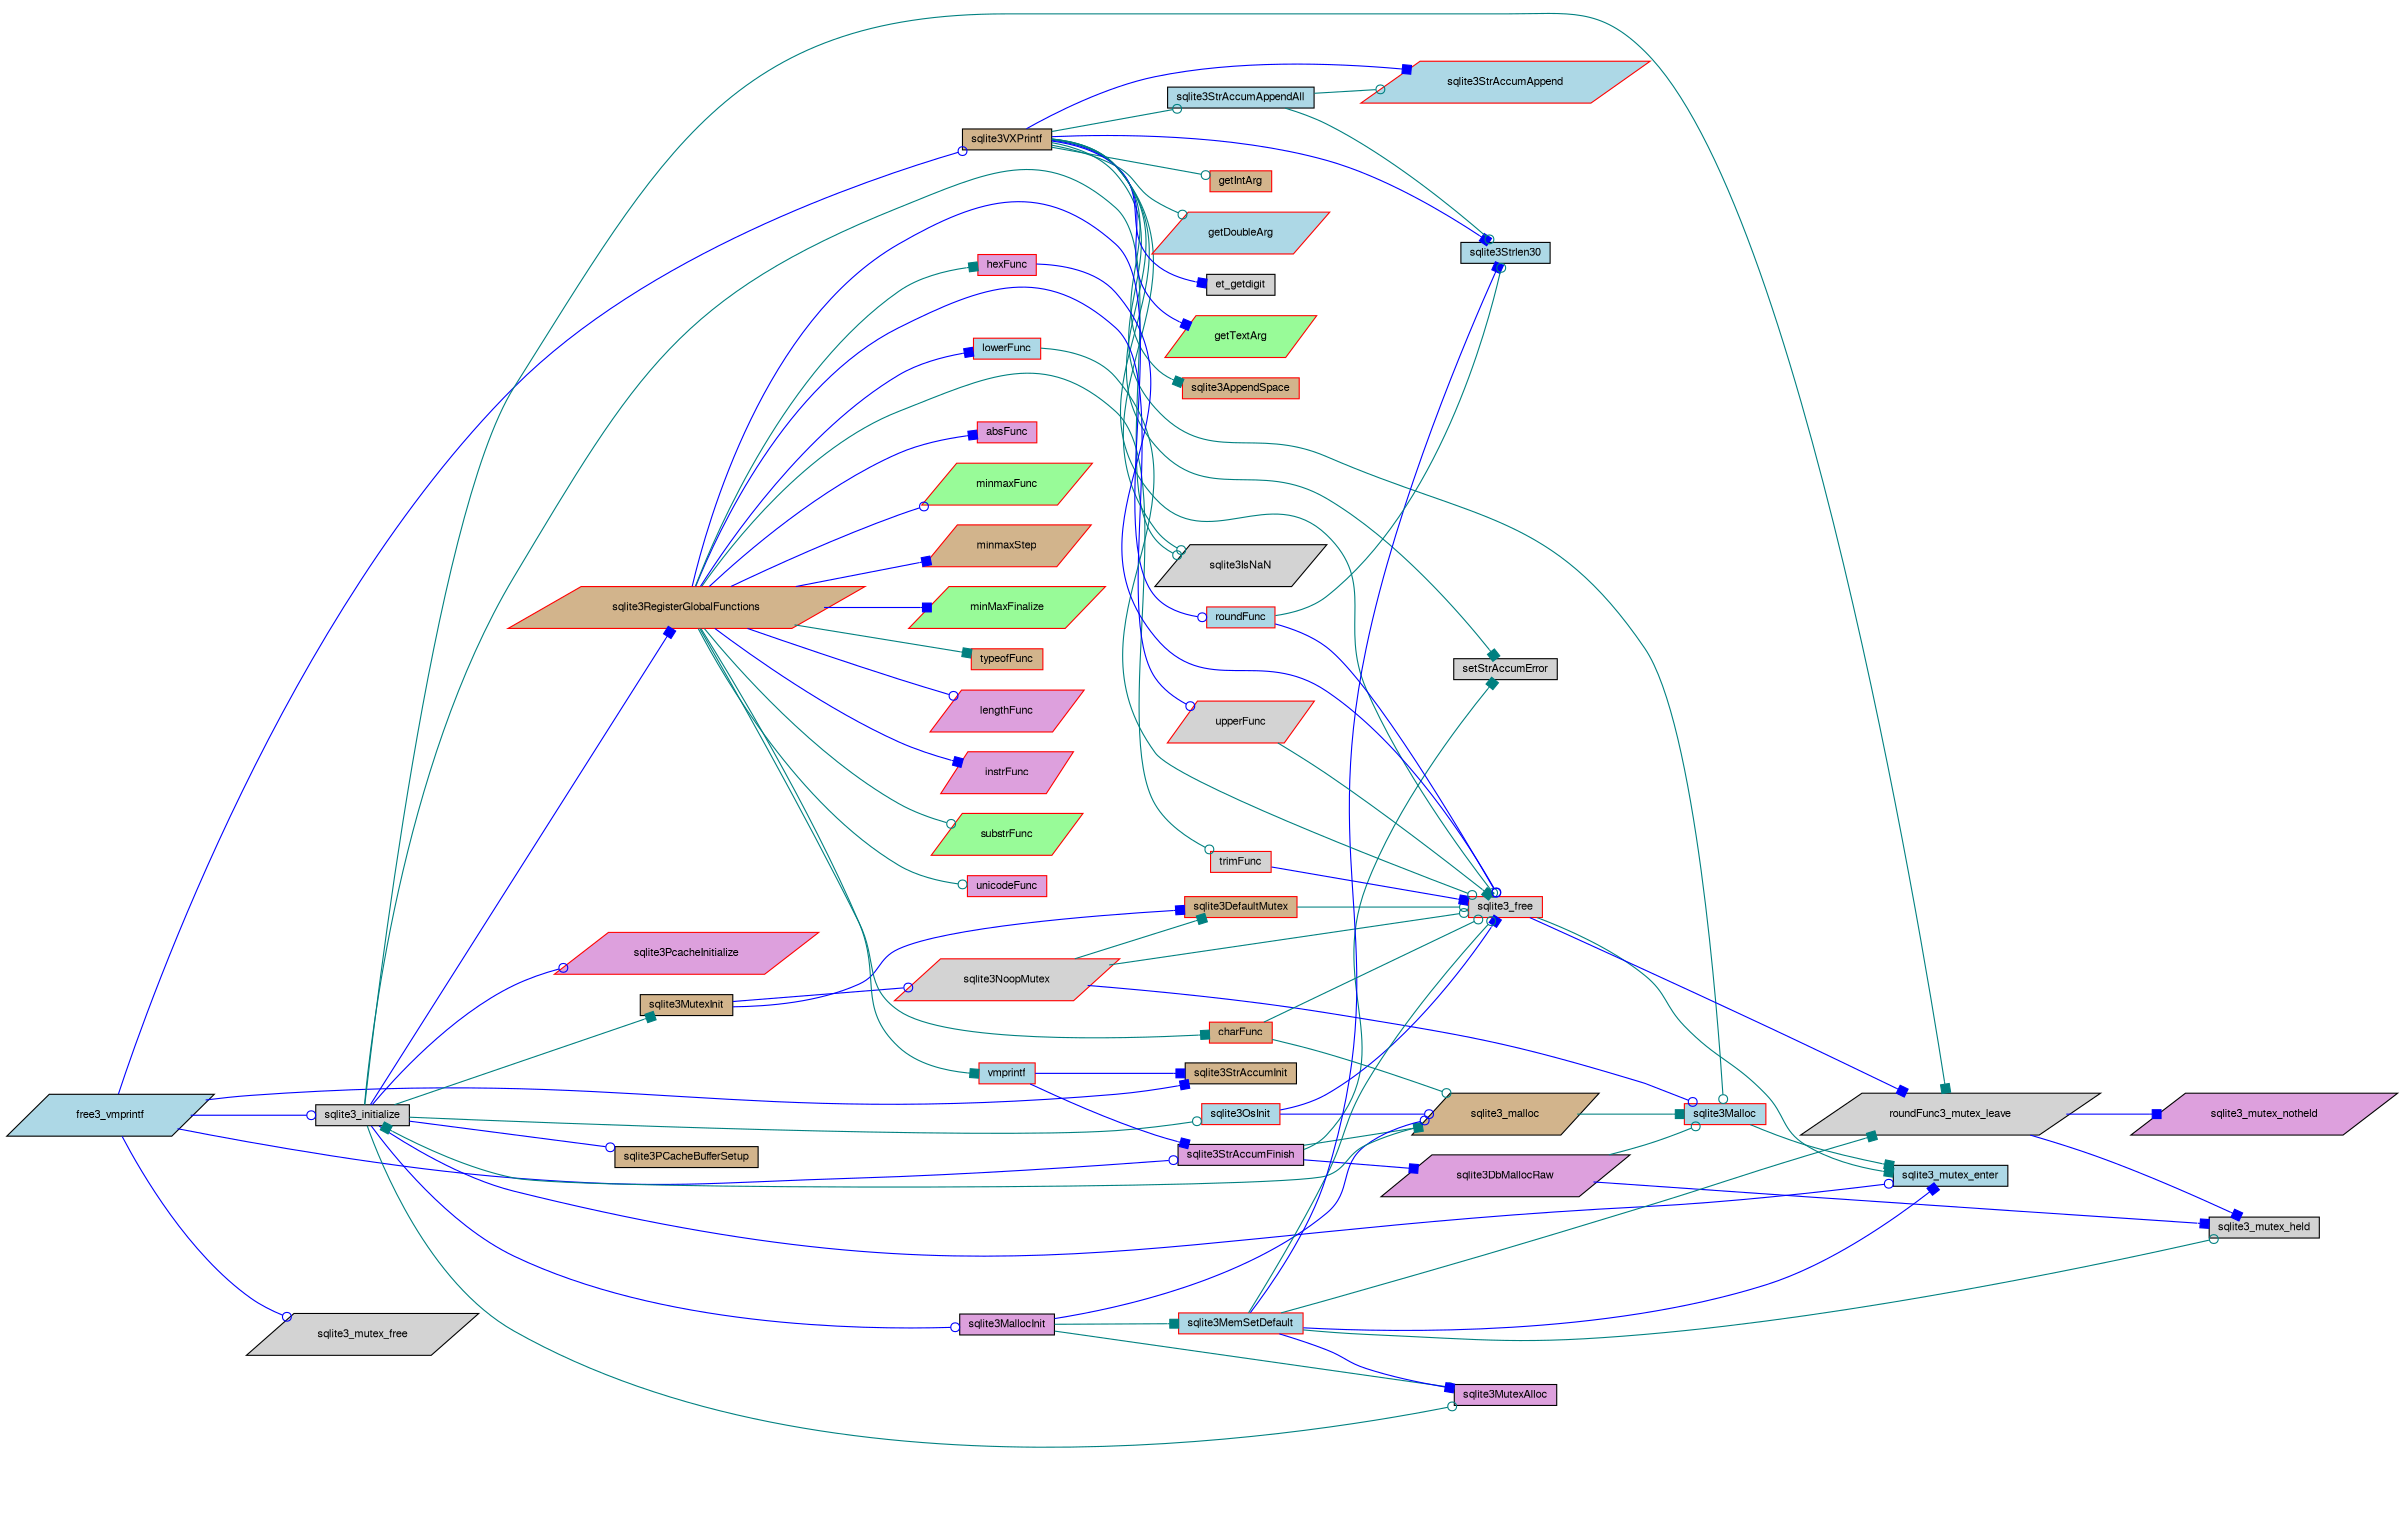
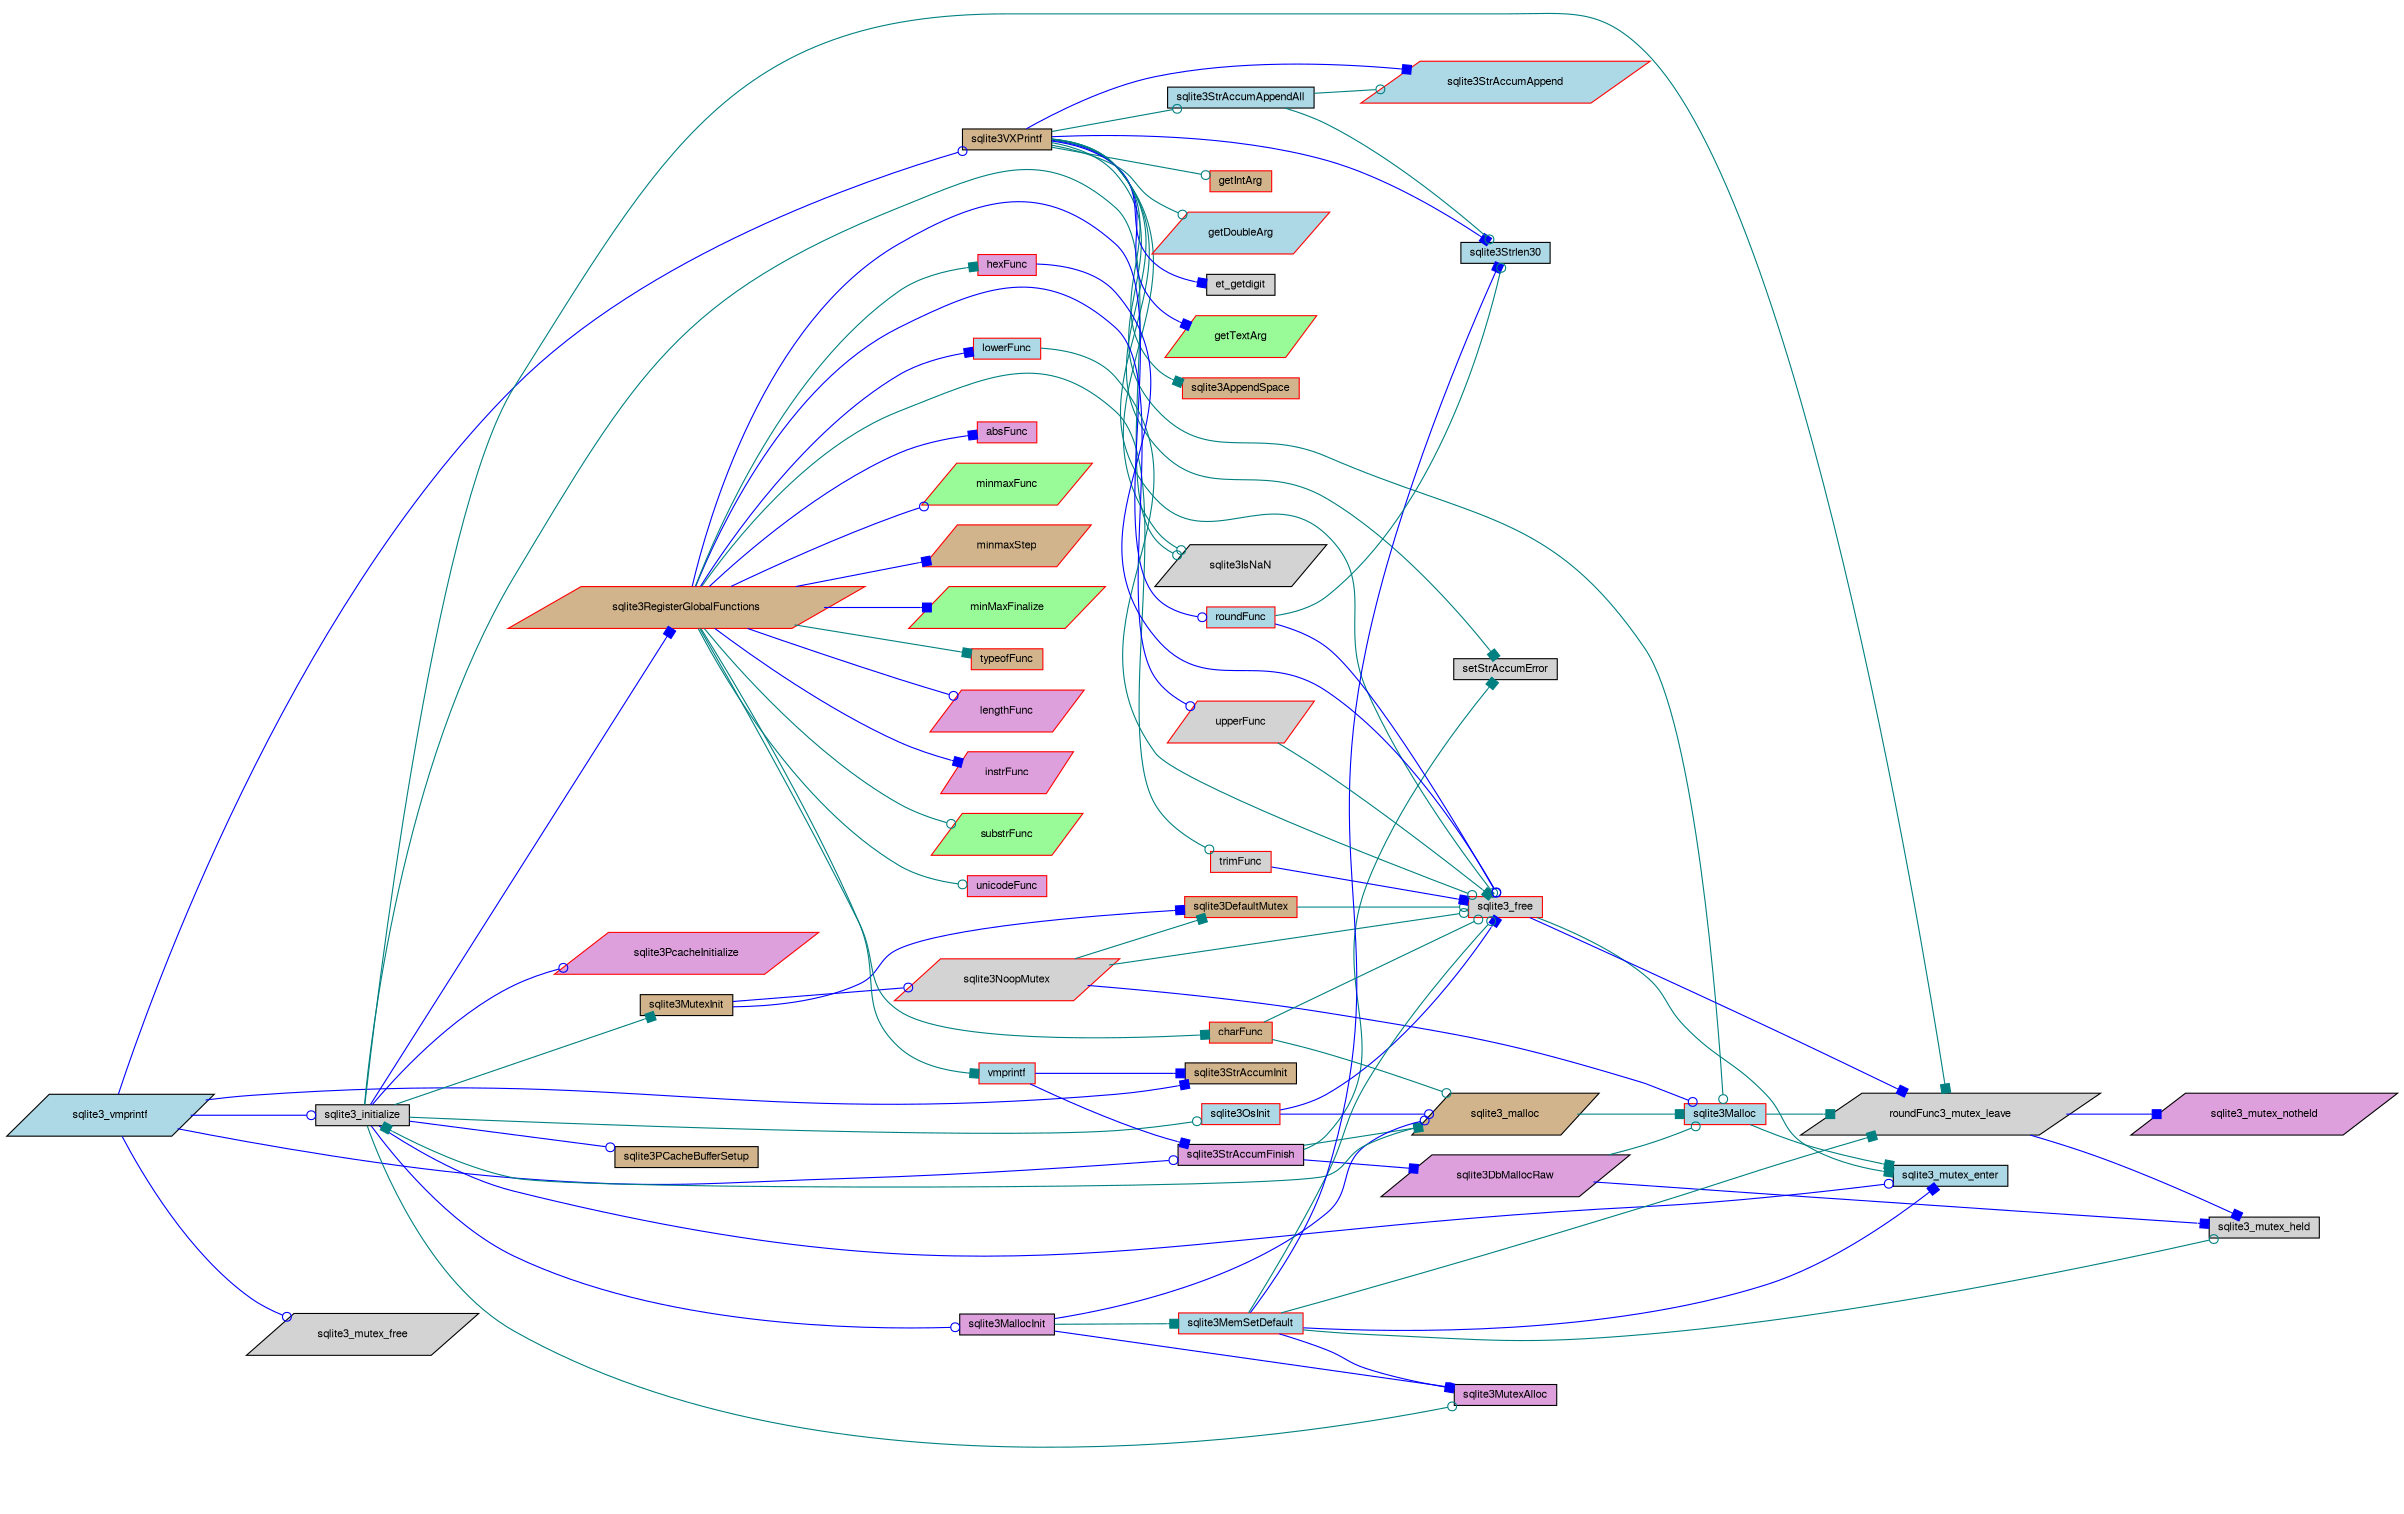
none -> (1795, 1114)
(111, 1115) -> (111, 1115)
(1250, 1359) -> (1250, 1359)
